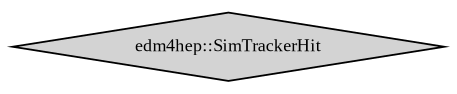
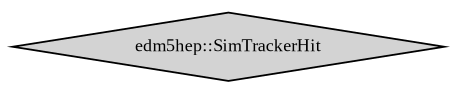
(228, 47) -> (228, 47)
